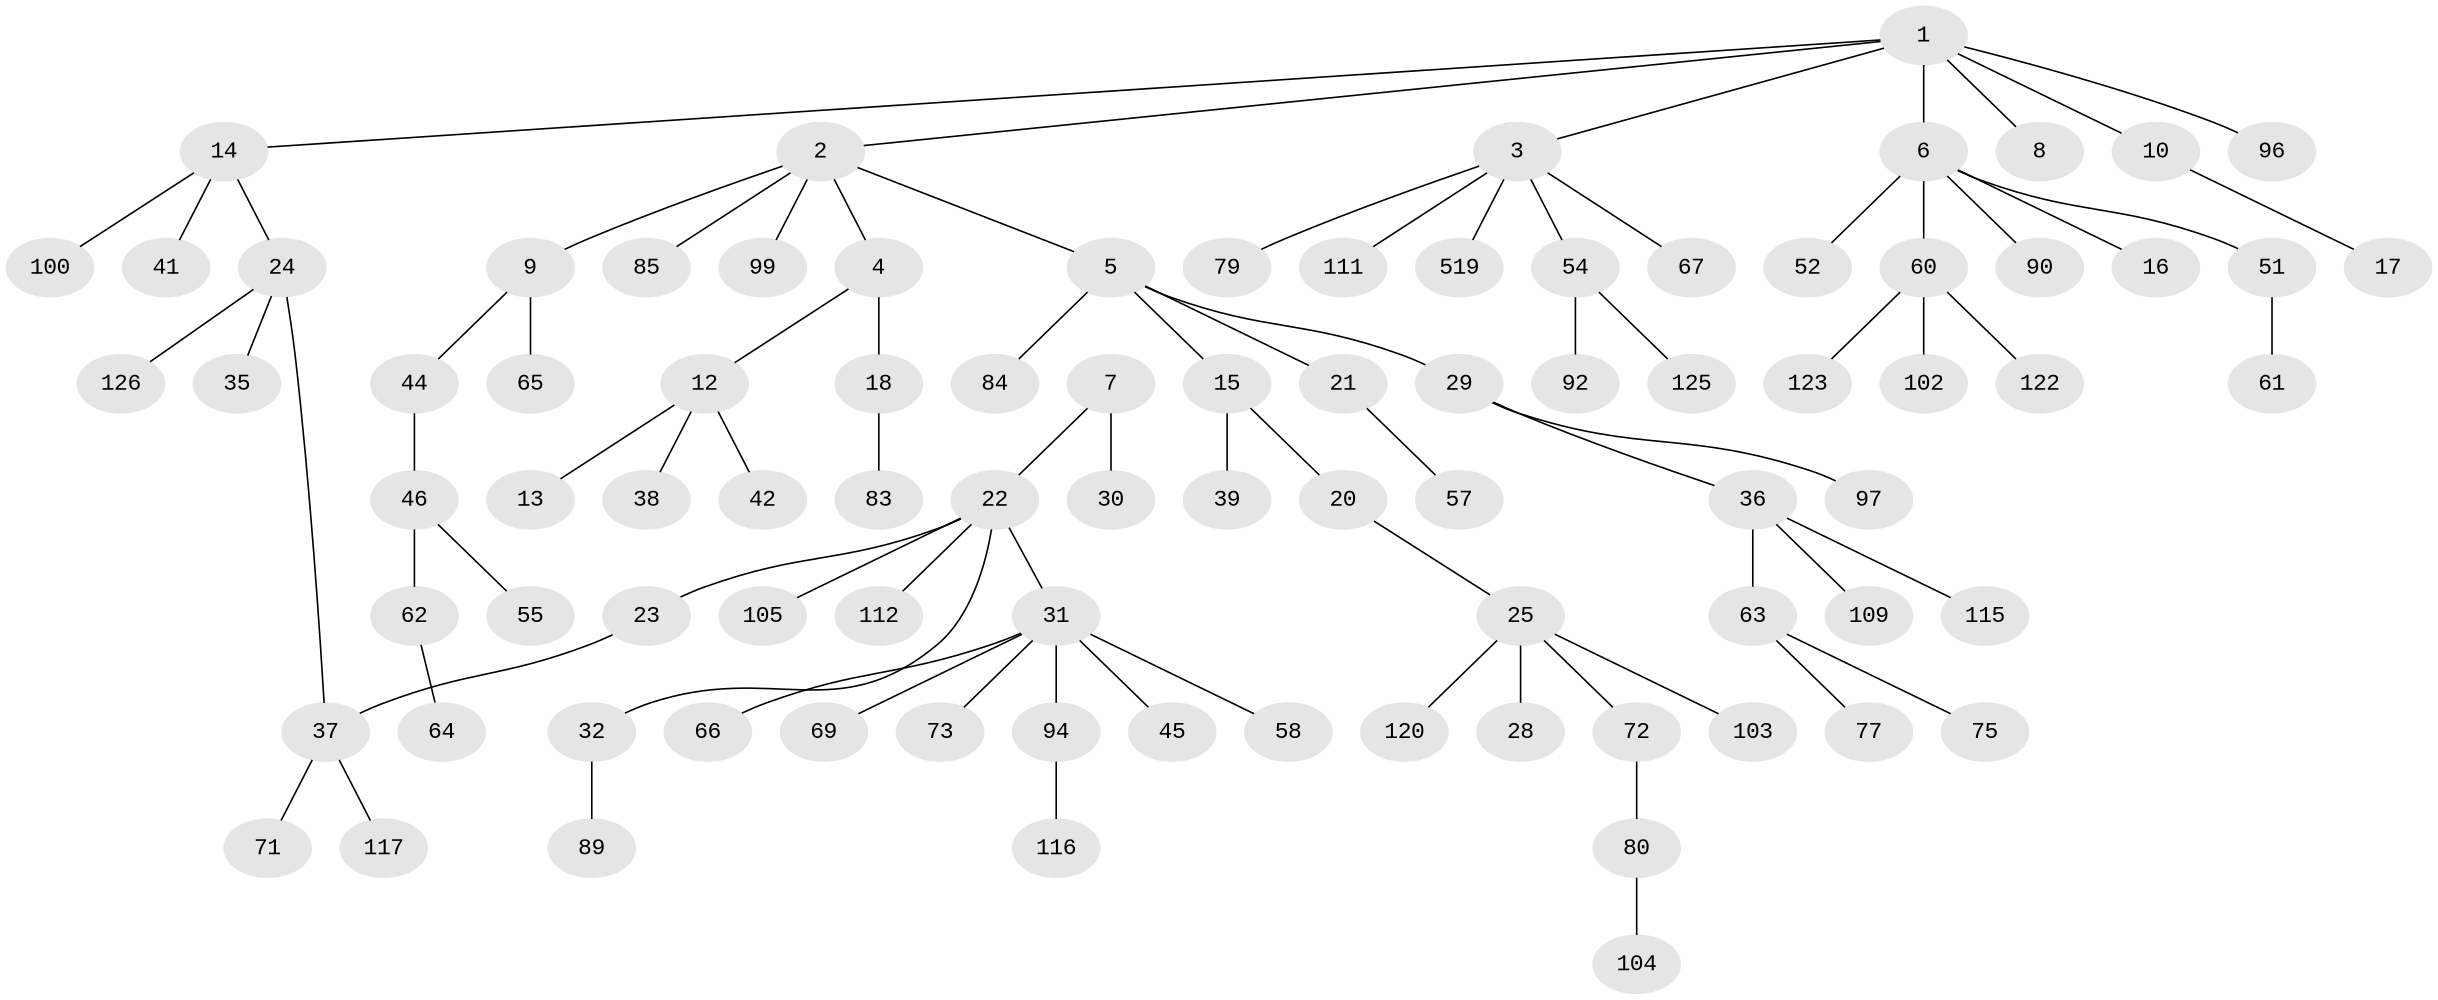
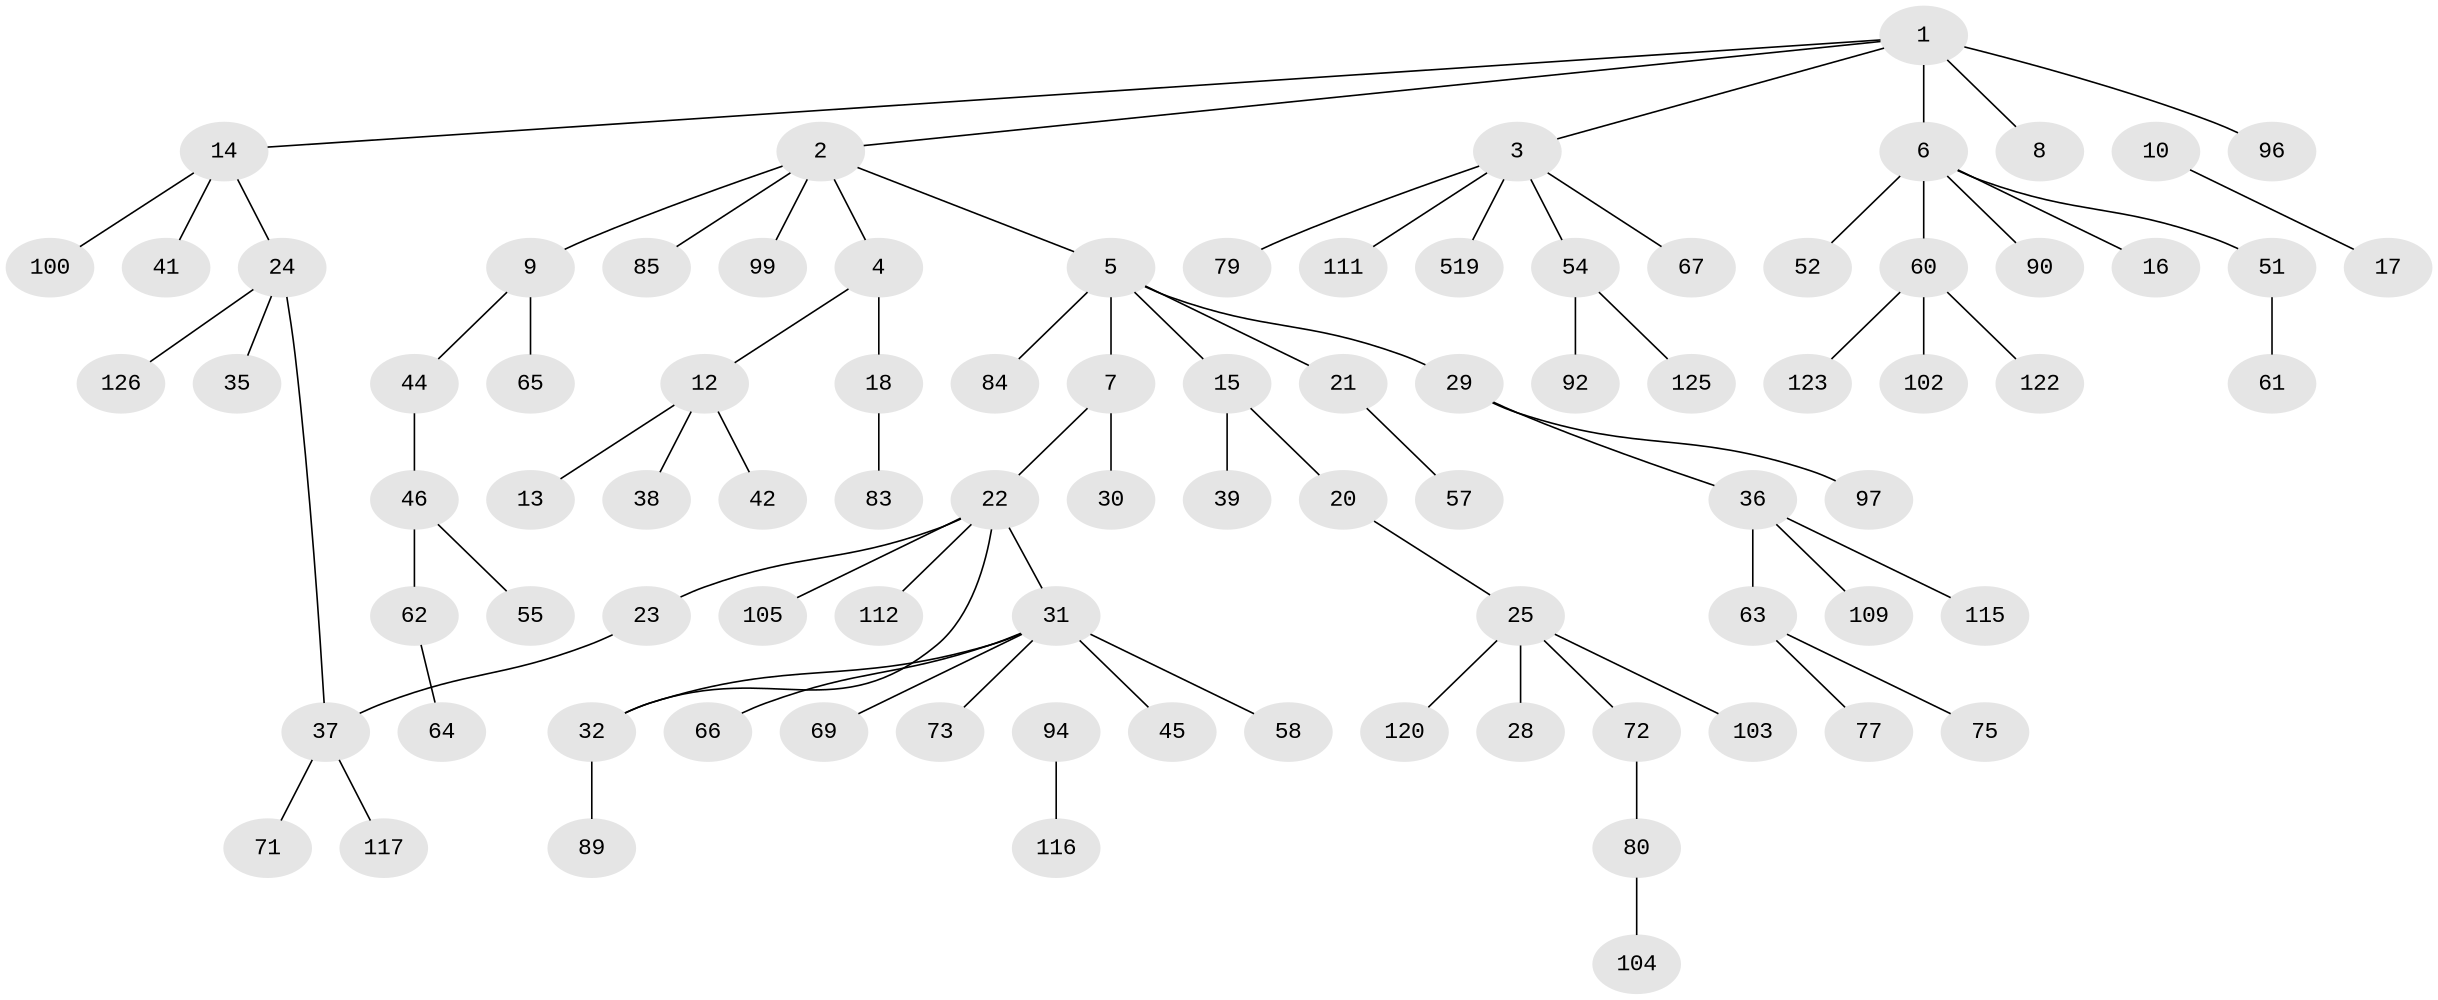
(2040, 93) -> none
none -> (1111, 326)
(1056, 674) -> (823, 672)
